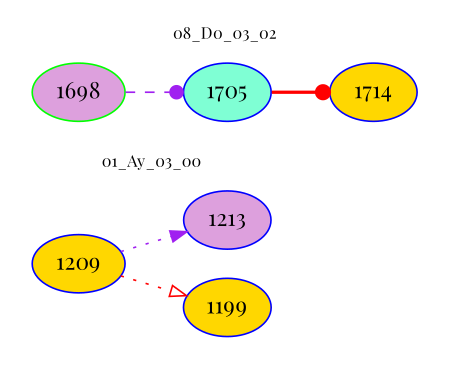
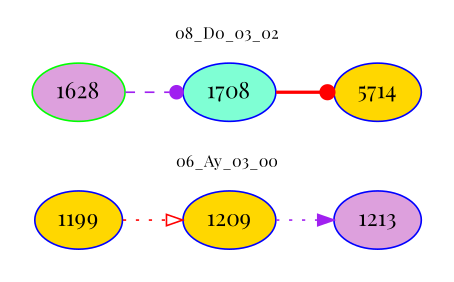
(79, 92) -> (79, 92)
(227, 92) -> (229, 92)
(373, 92) -> (378, 92)
(152, 163) -> (228, 163)
(146, 283) -> (144, 220)
